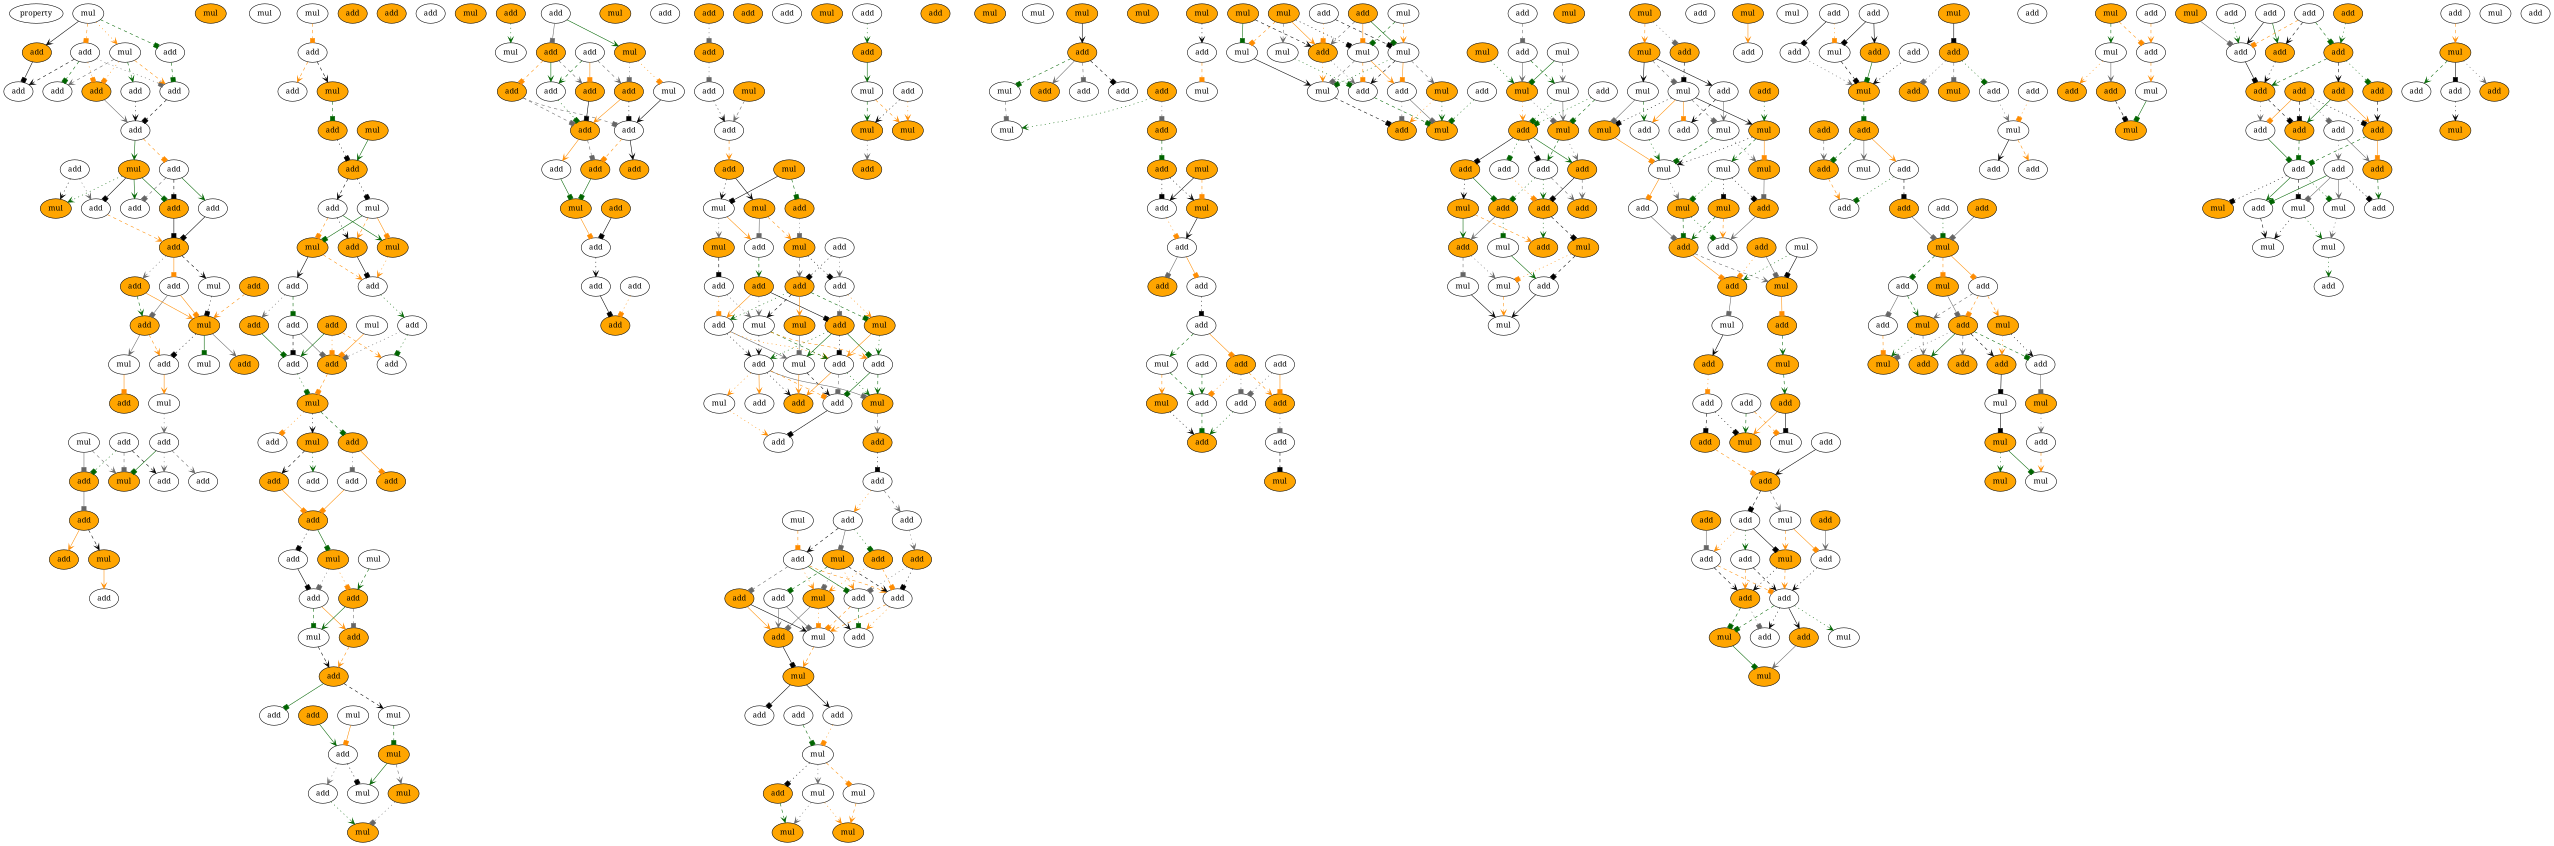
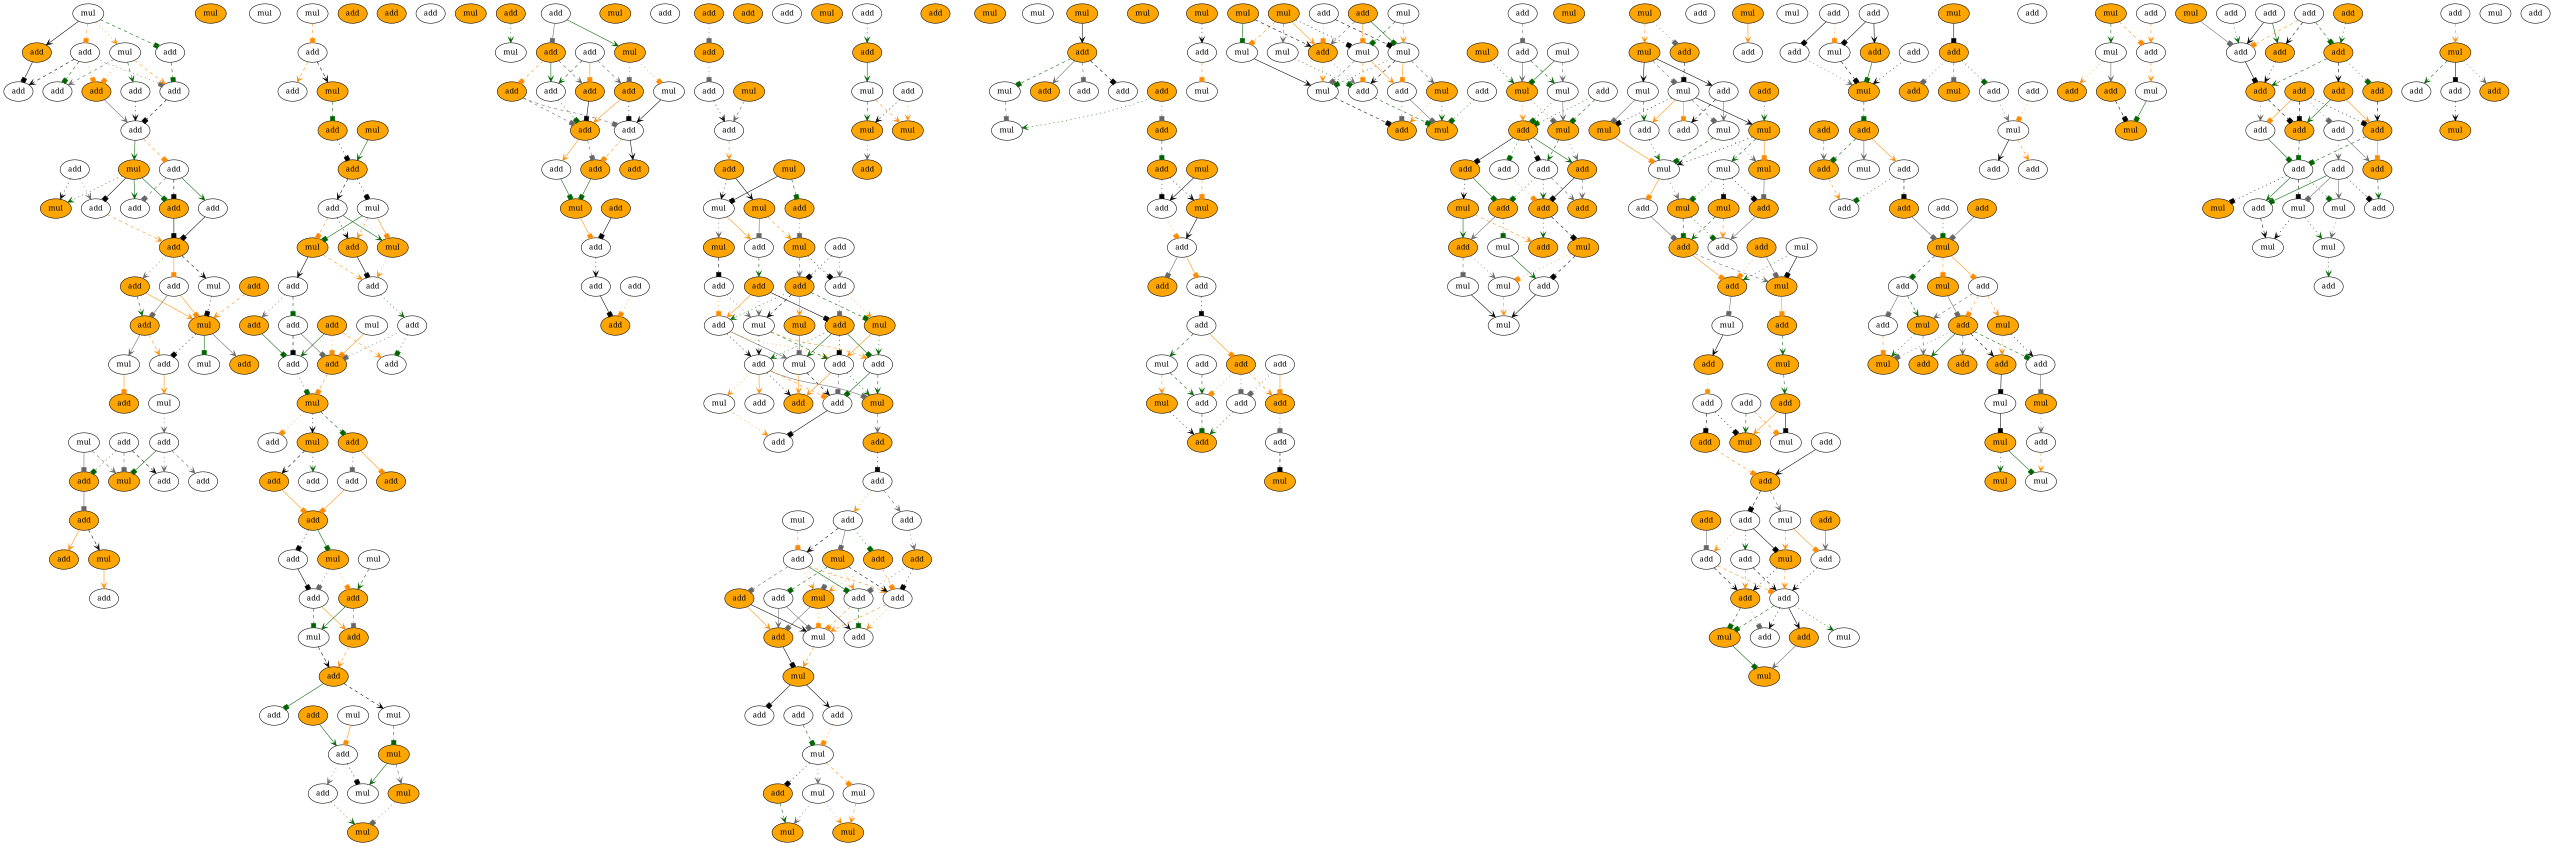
(36, 14) -> none
